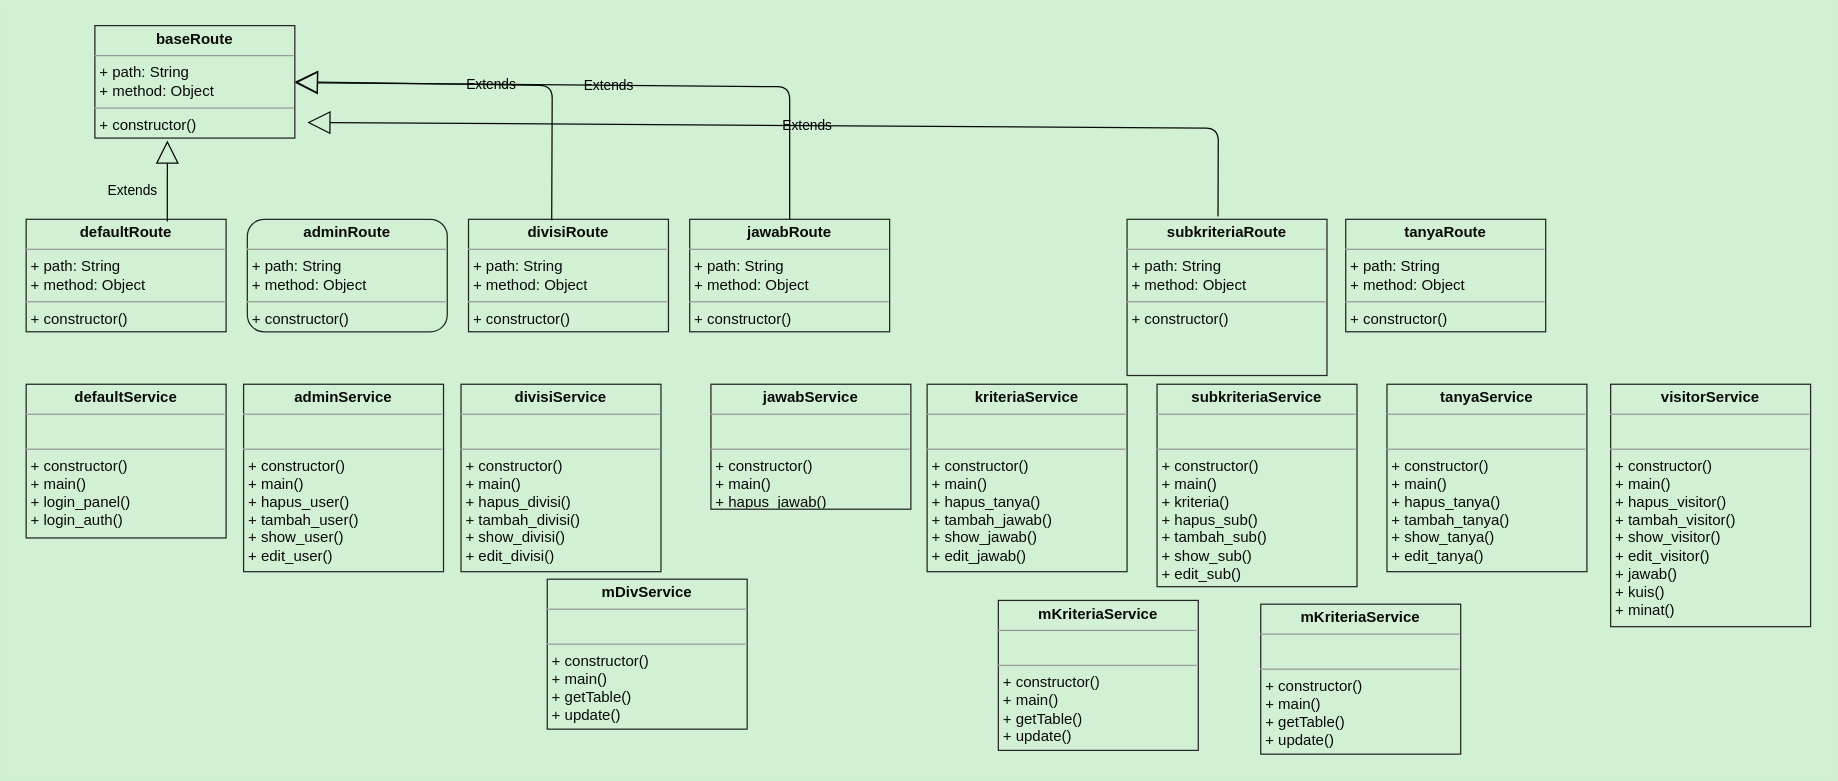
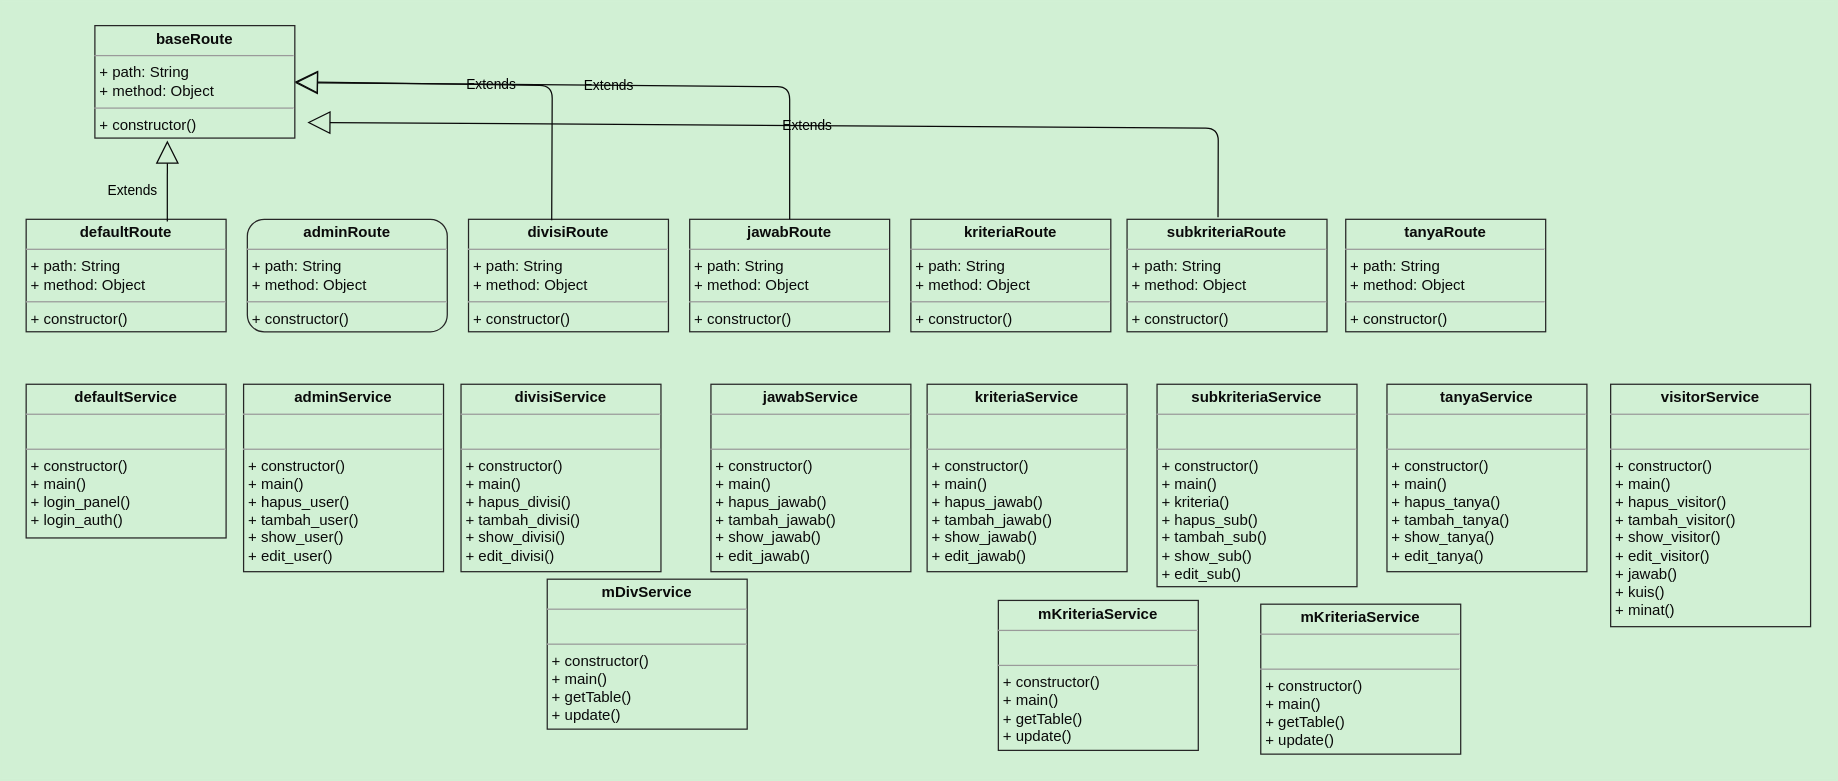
none -> (1011, 276)
(1227, 298) -> (1227, 276)
(811, 447) -> (811, 478)
(992, 447) -> (992, 447)
